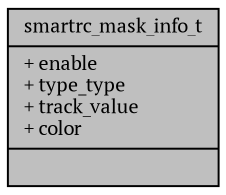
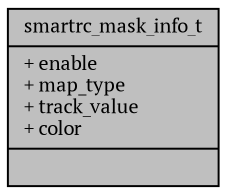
(75, 86) -> (75, 86)
